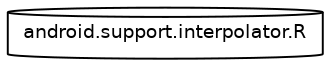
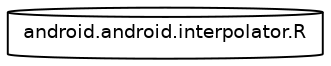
(165, 33) -> (165, 33)
